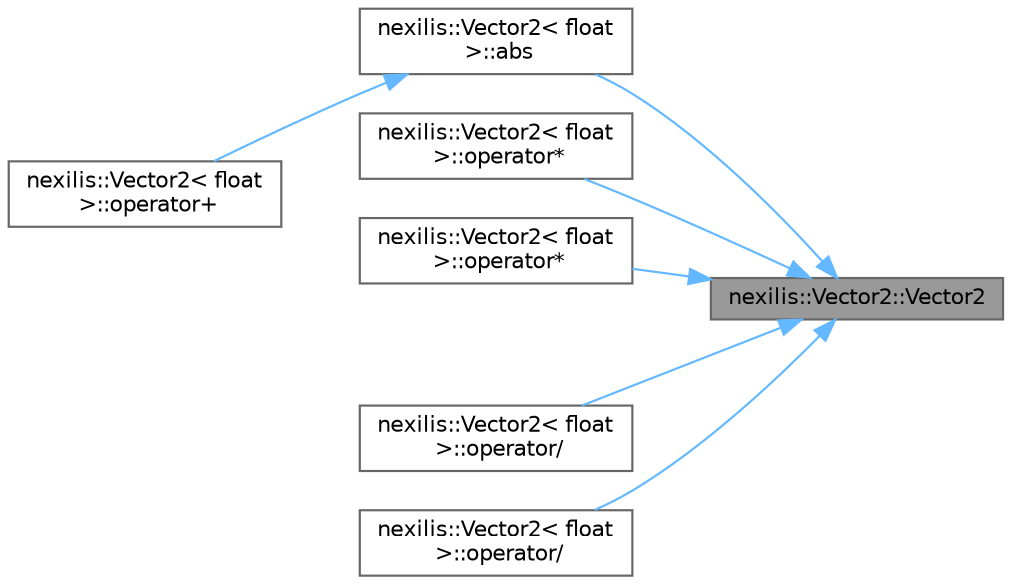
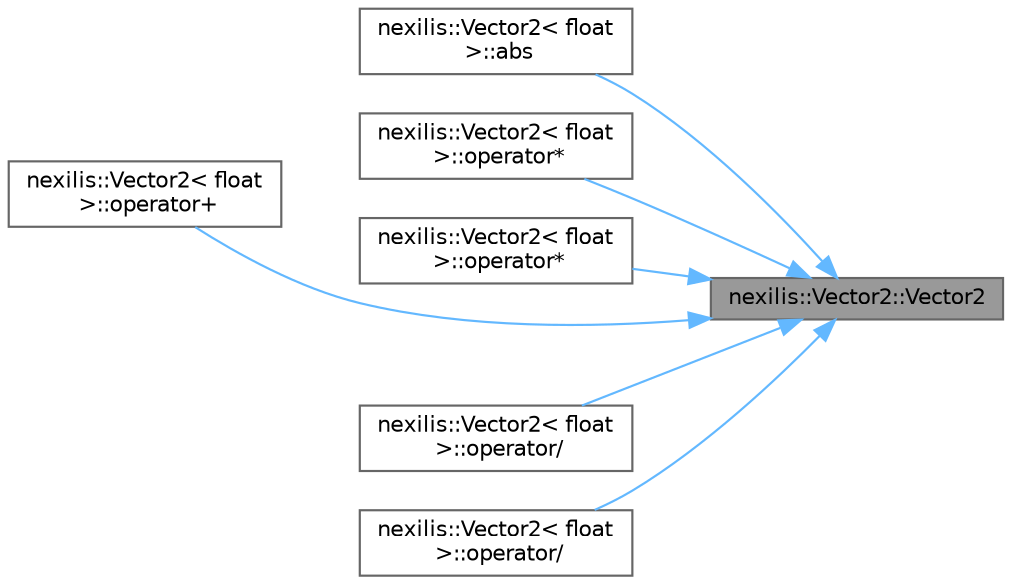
(299, 121) -> (433, 316)
